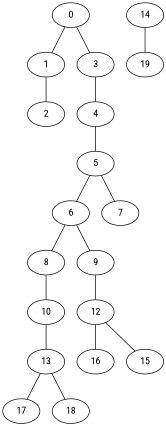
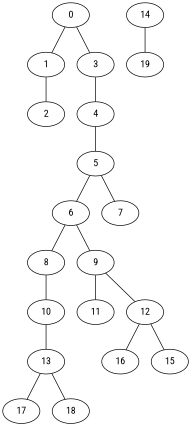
none -> (96, 312)
